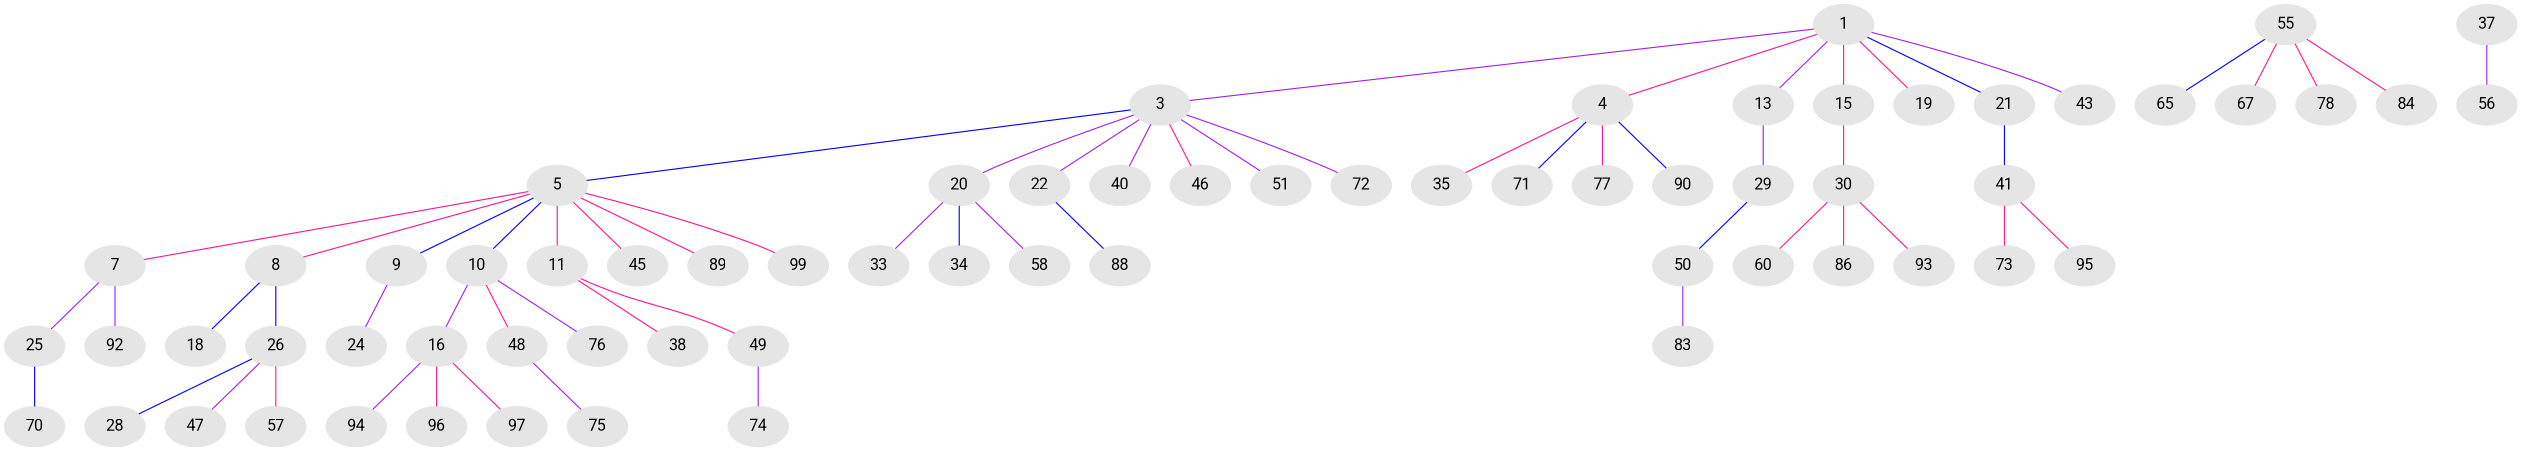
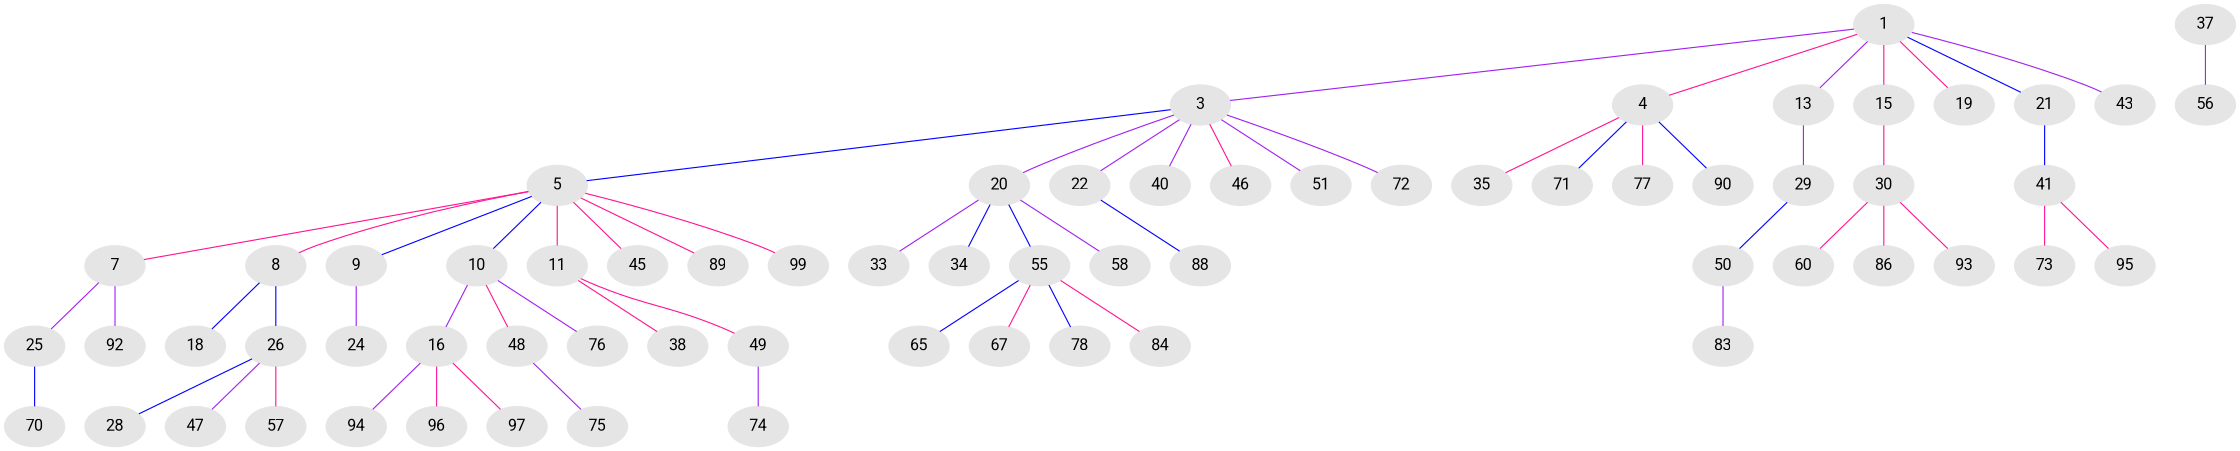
(2306, 65) -> (1060, 306)
none -> (1020, 226)
